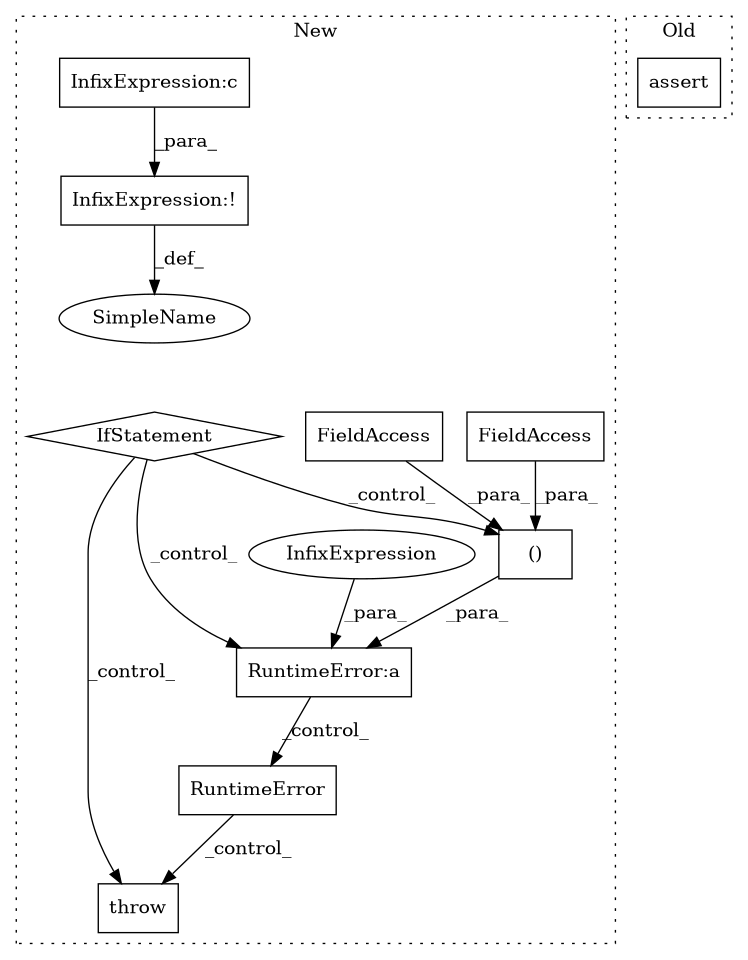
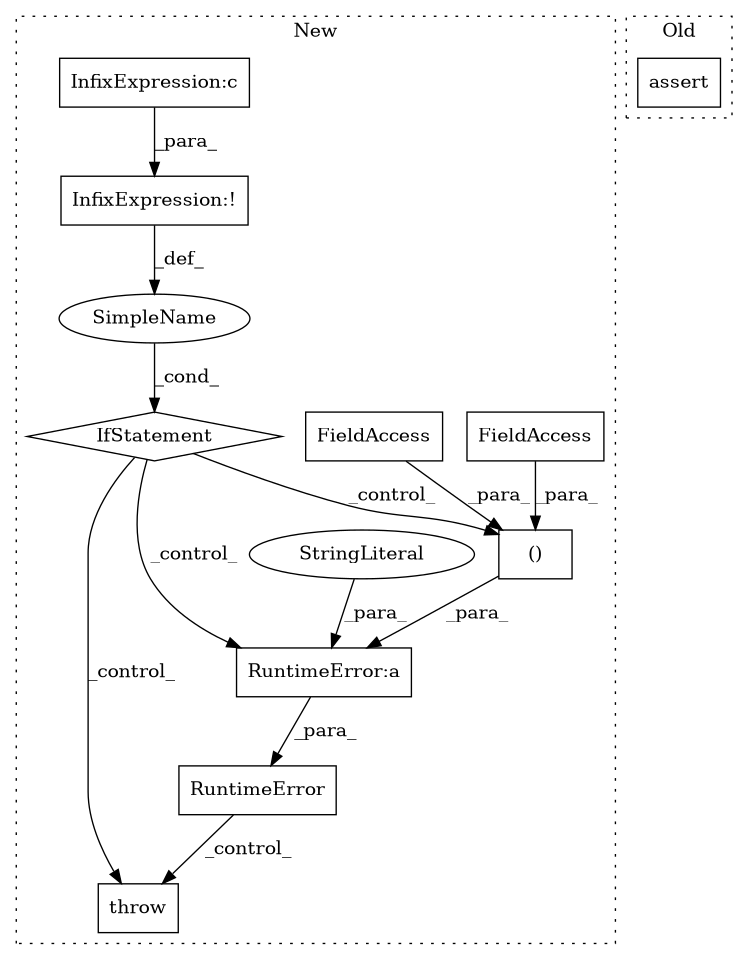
none -> (155, 371)
(362, 554) -> (362, 554)
(325, 731) -> (325, 731)
